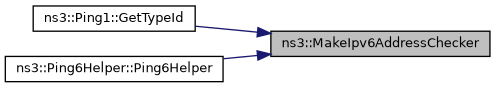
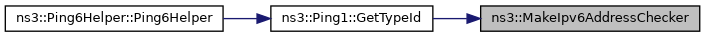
(240, 57) -> (240, 19)
